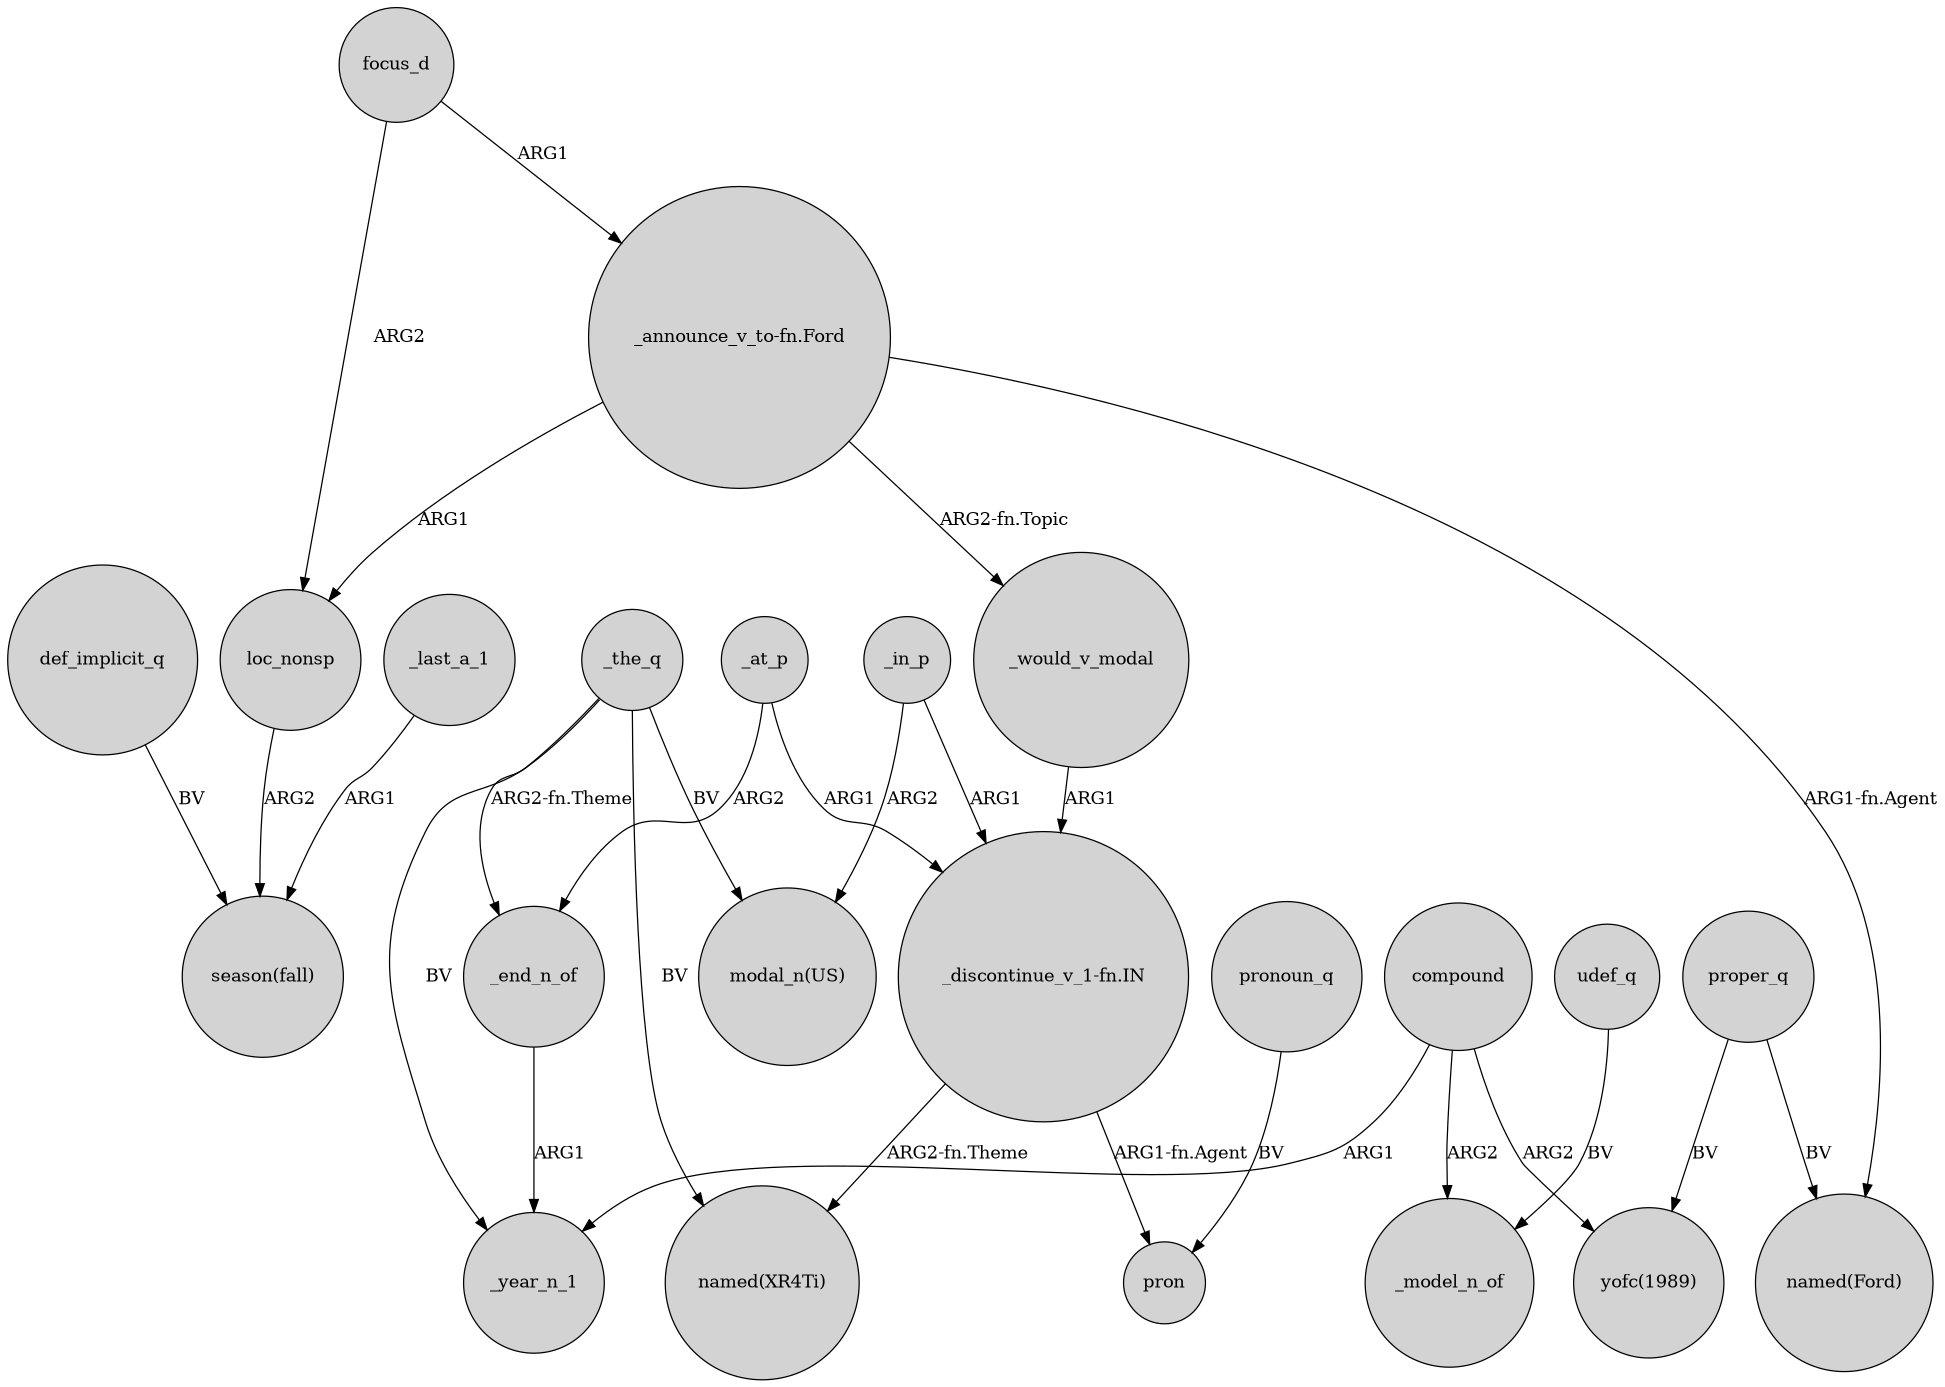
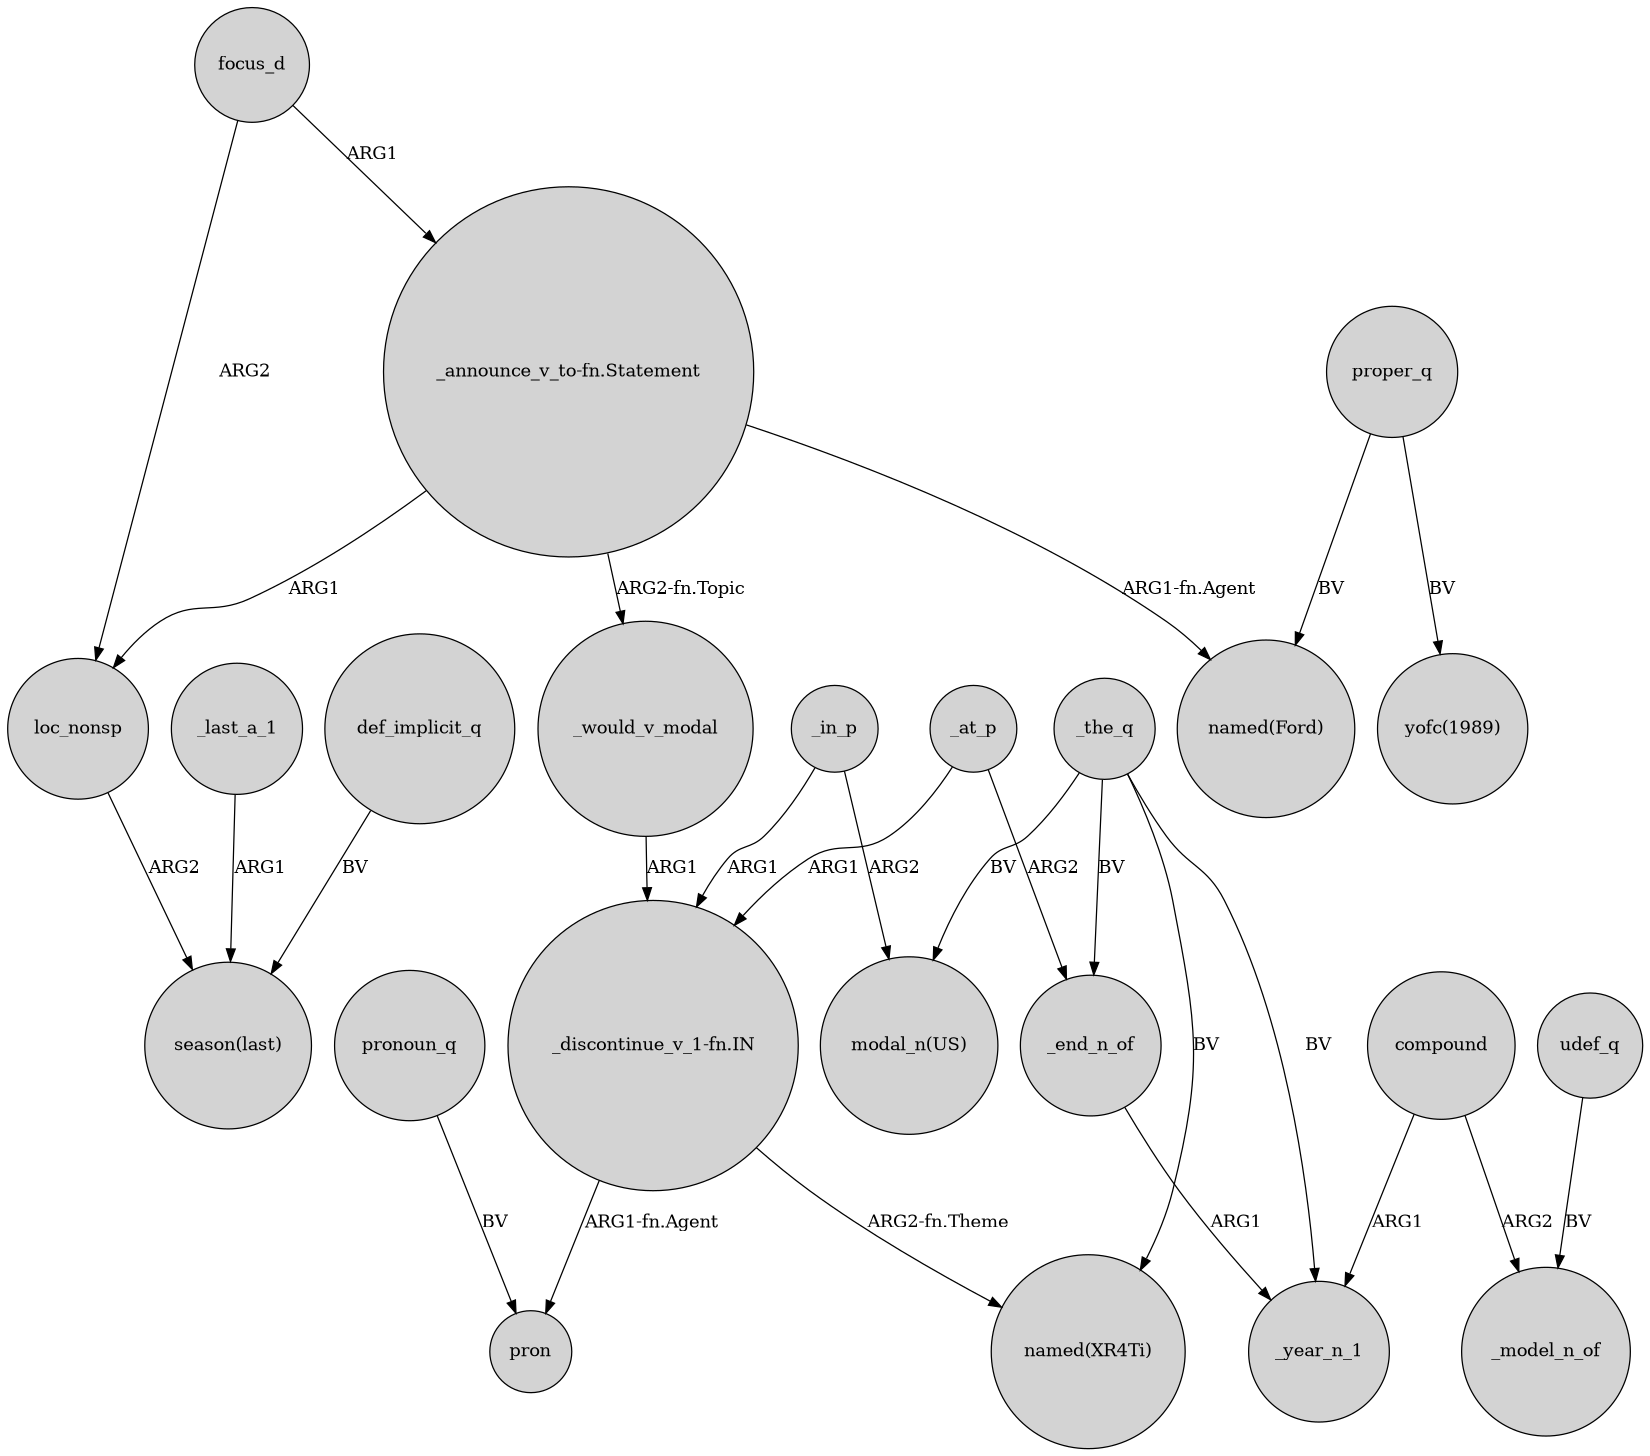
(740, 337) -> (569, 372)
(562, 799) -> (1112, 868)
(263, 977) -> (228, 1046)
(1513, 1146) -> none
